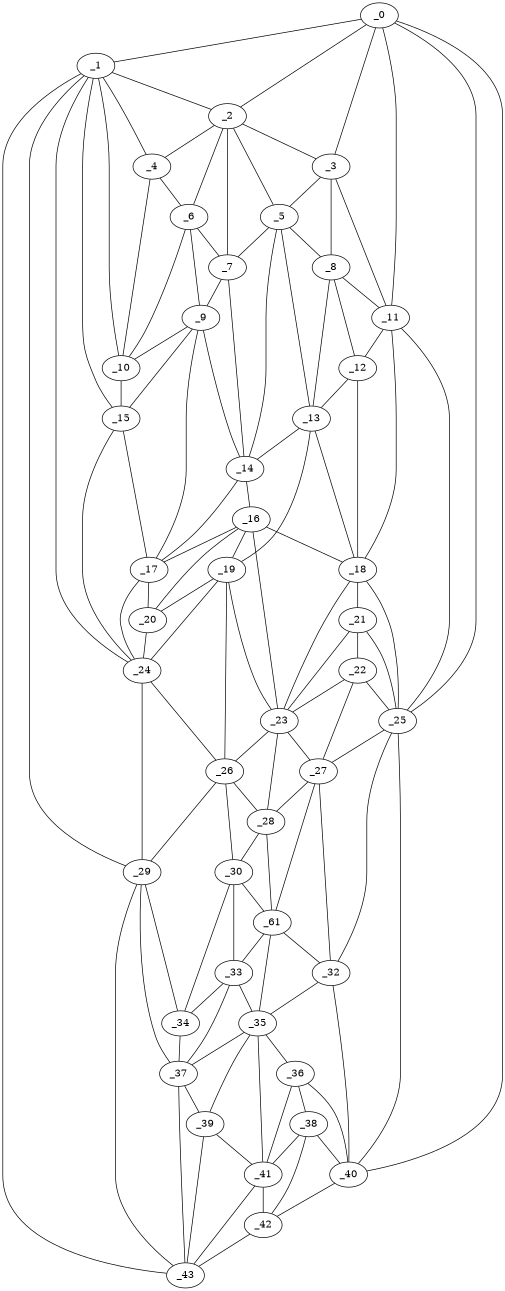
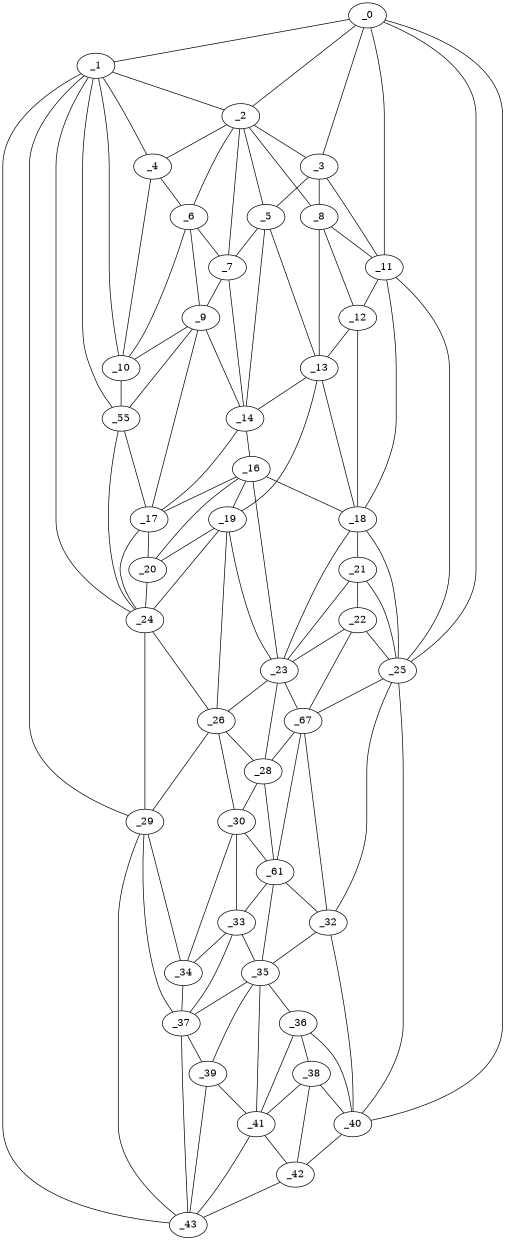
(305, 242) -> (280, 166)
(121, 419) -> (121, 419)
(318, 771) -> (303, 721)
